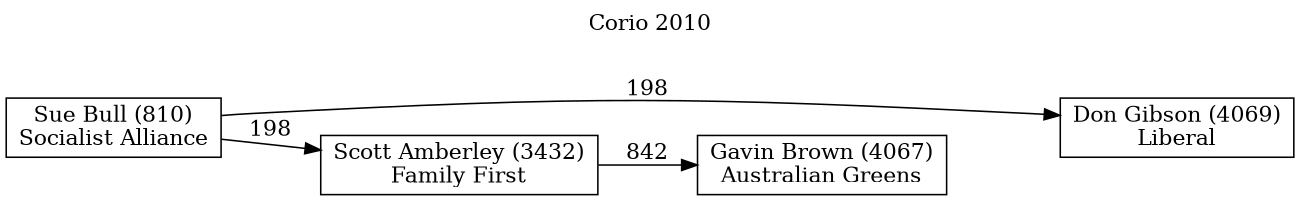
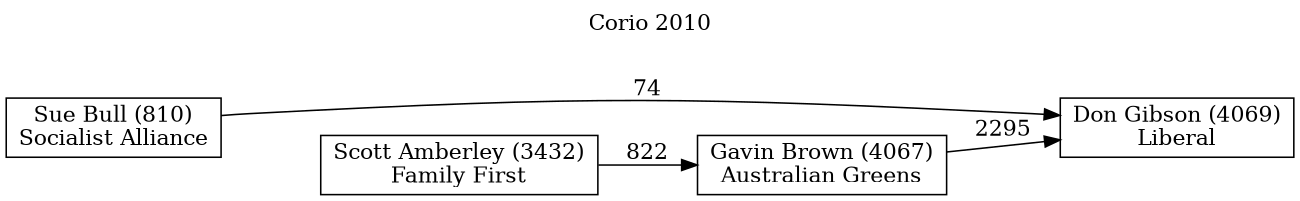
(648, 90) -> (648, 90)
(263, 144) -> none
none -> (996, 147)
(648, 153) -> (648, 153)
